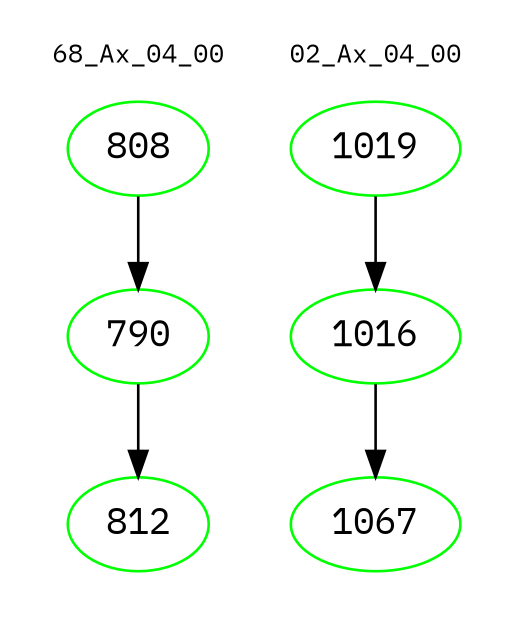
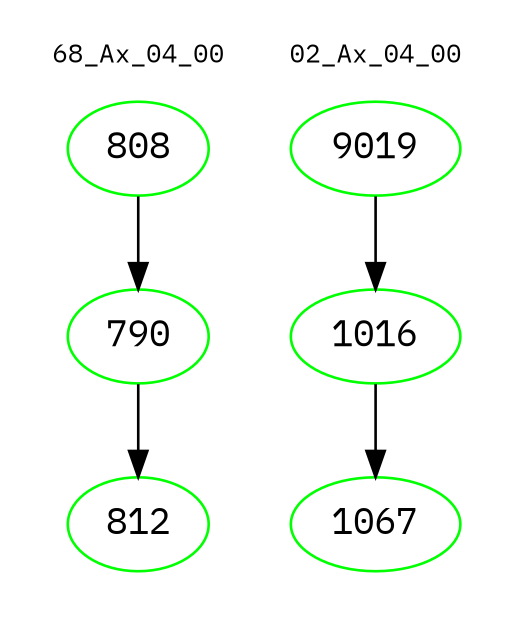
(376, 149) -> (376, 149)
